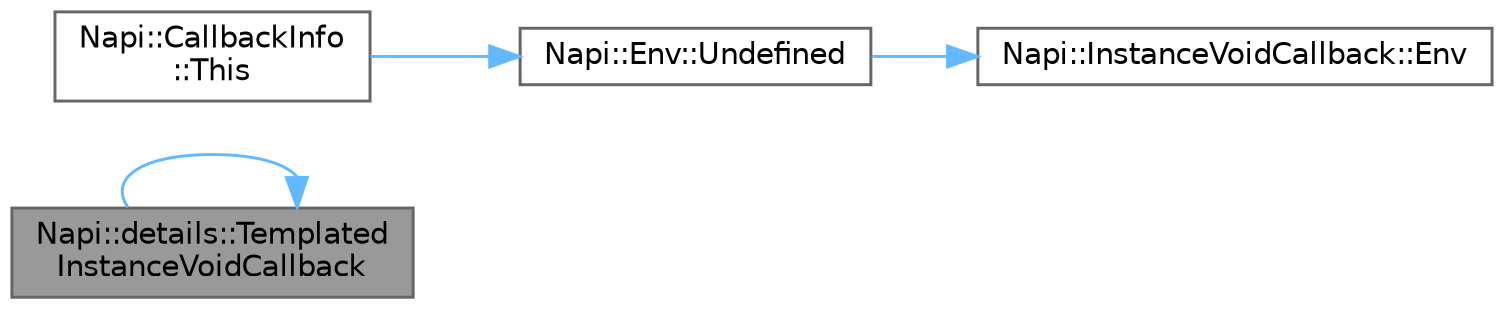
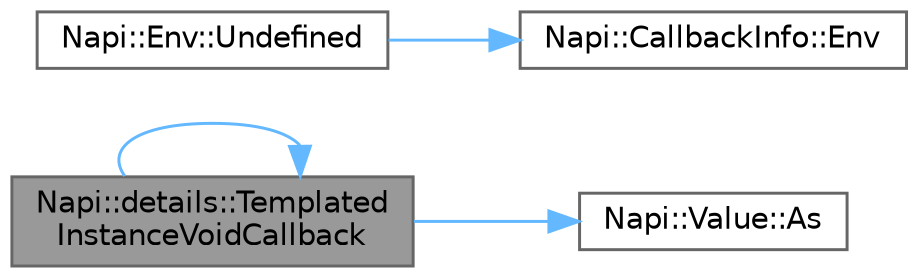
(213, 56) -> none
(1235, 56) -> (713, 40)
none -> (713, 221)
